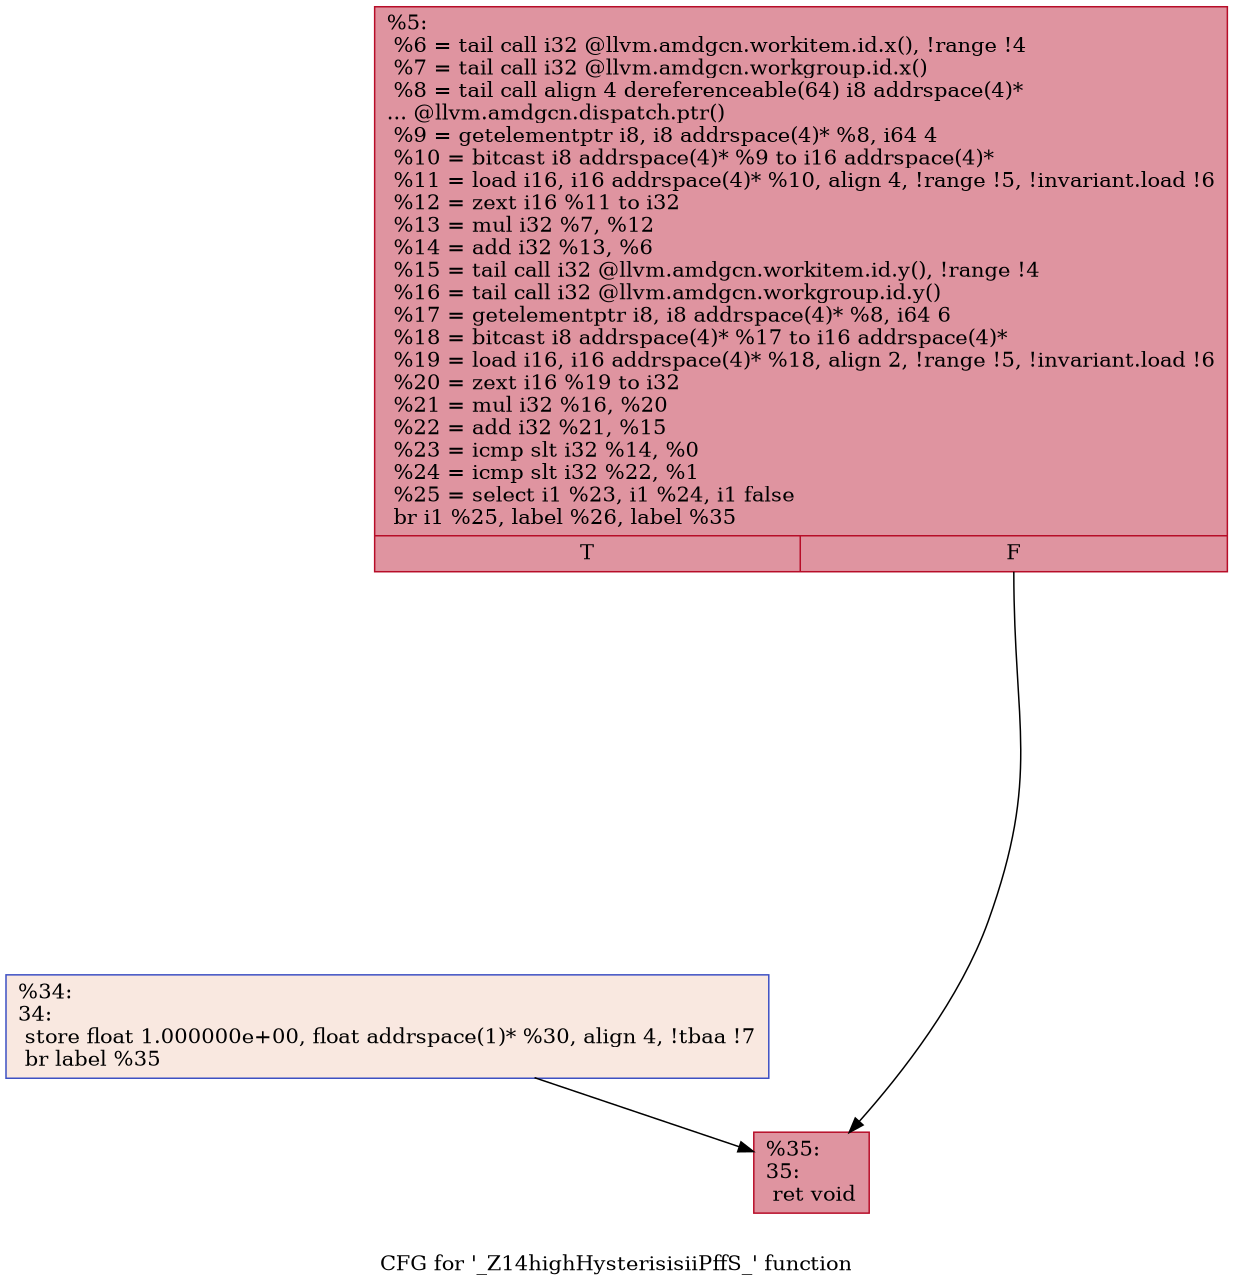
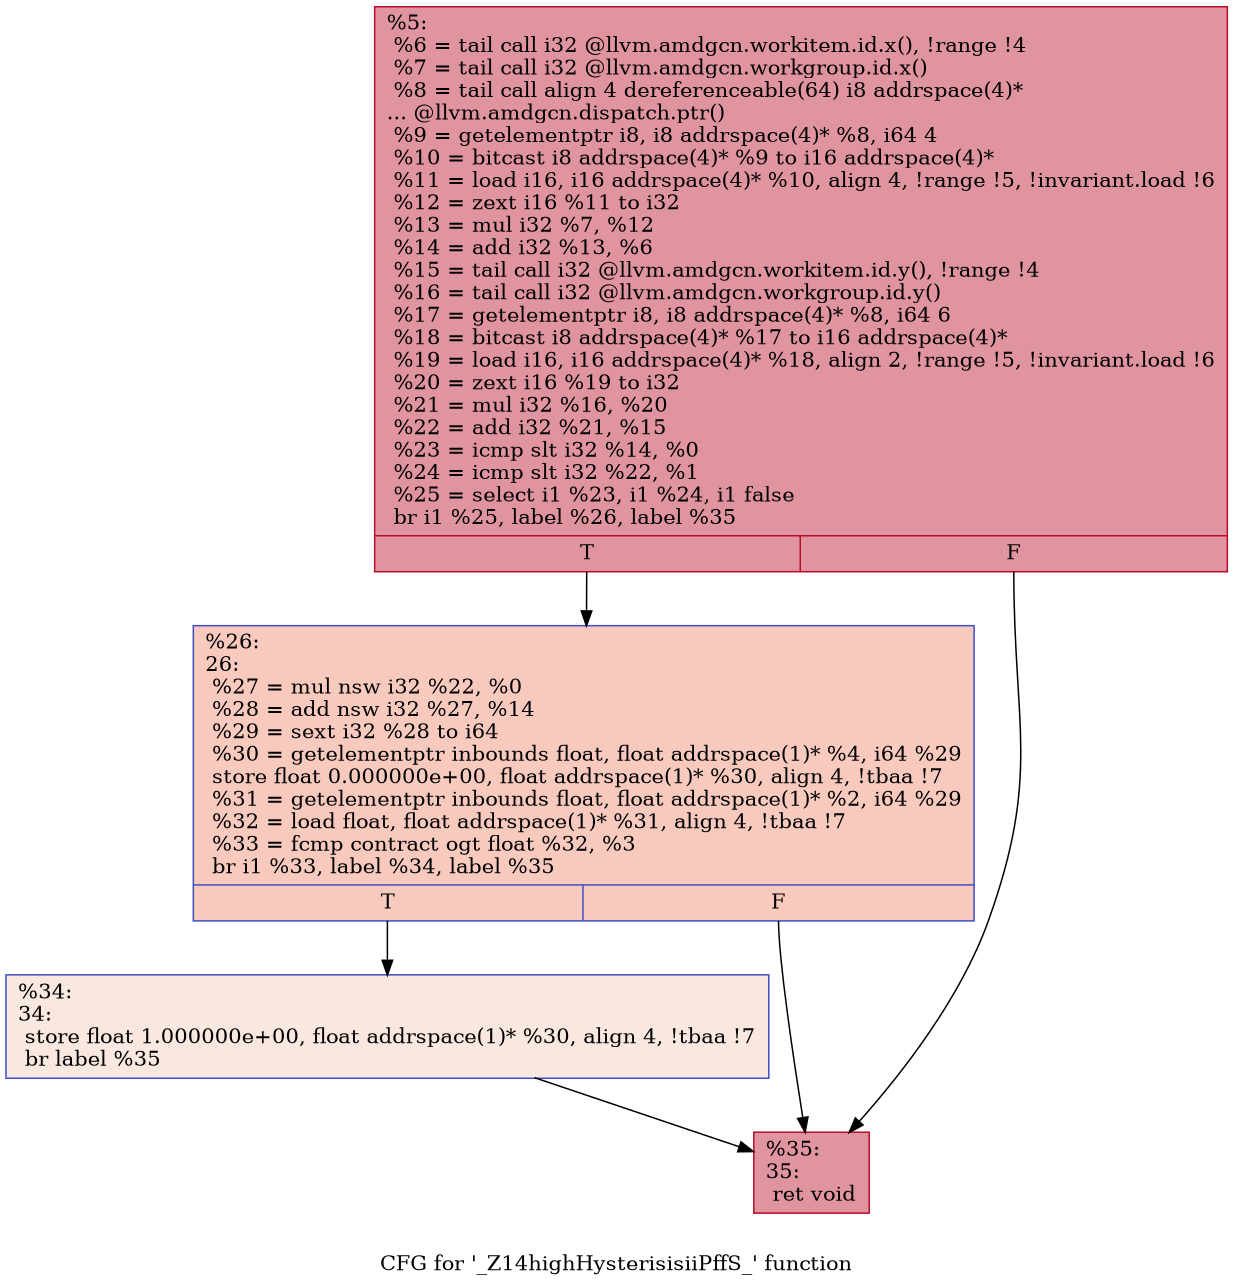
none -> (584, 773)
